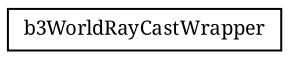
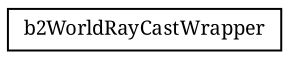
(145, 30) -> (145, 30)
